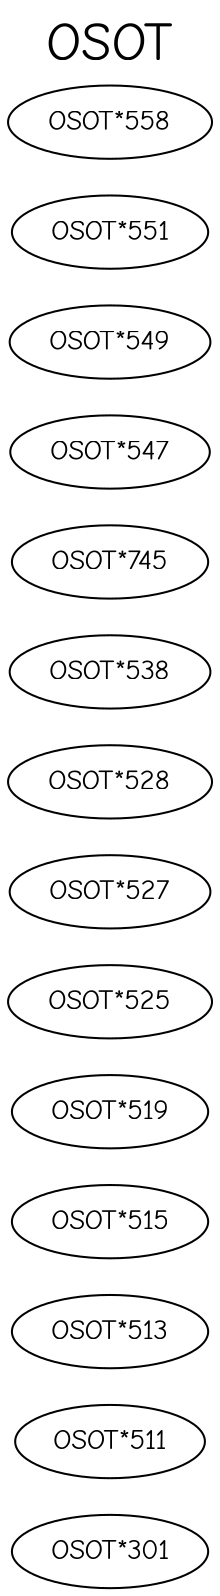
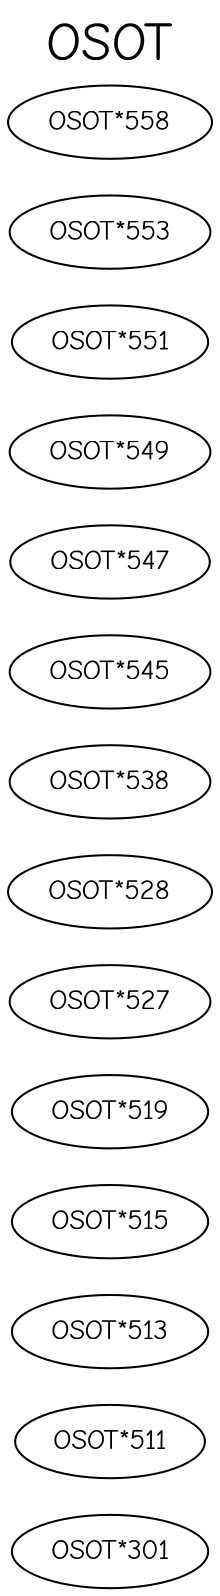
none -> (110, 232)
(110, 562) -> (110, 672)
(110, 1002) -> none
